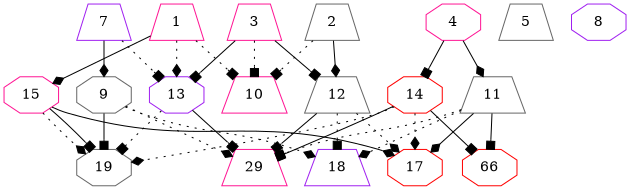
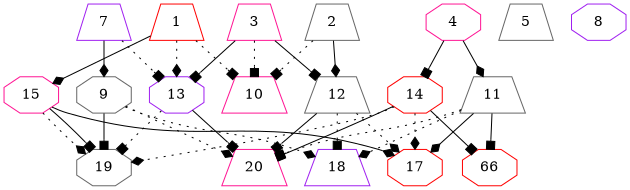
(177, 22) -> (177, 22)
(254, 168) -> (254, 168)
